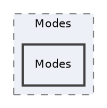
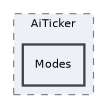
(54, 25) -> (54, 25)
